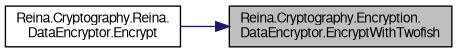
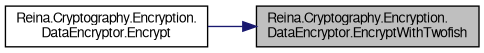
(93, 26) -> (107, 26)
